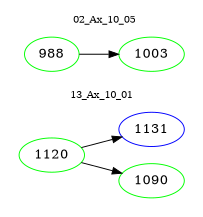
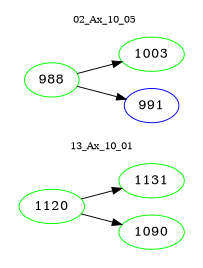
none -> (152, 106)
(152, 129) -> (152, 181)
